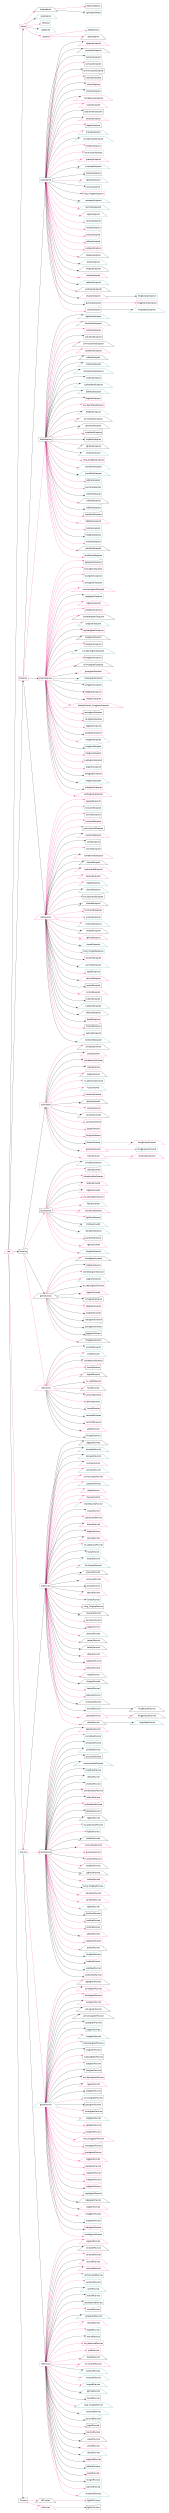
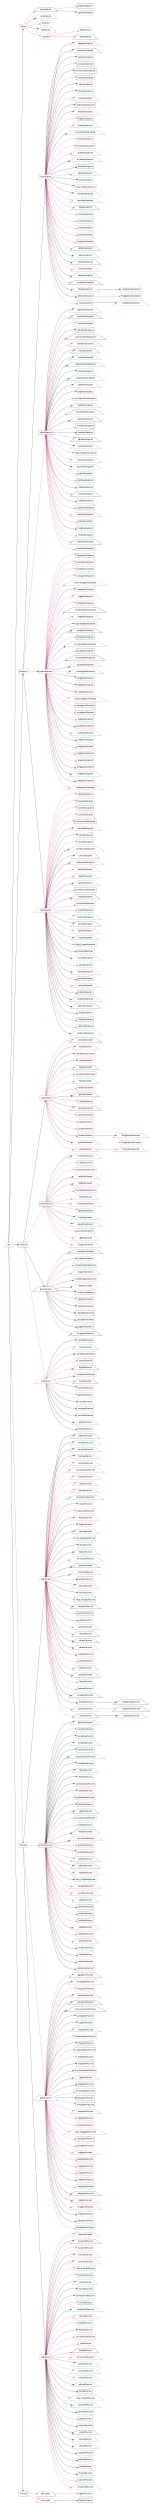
(93, 98) -> none
(93, 706) -> (85, 699)
(93, 1381) -> (85, 1374)
